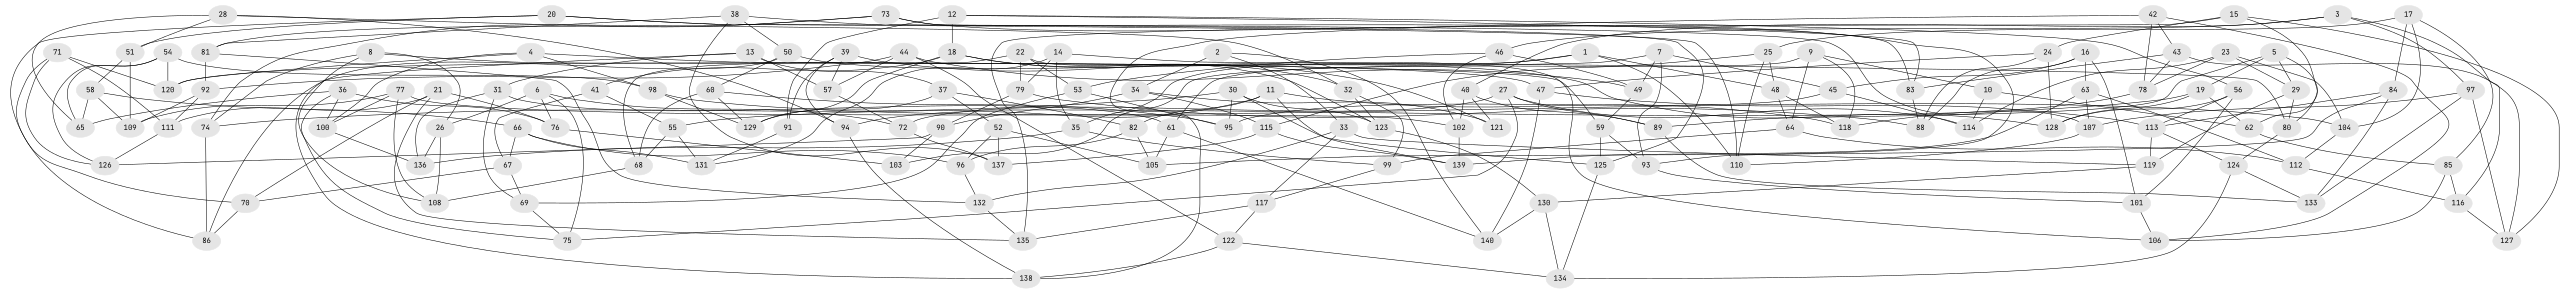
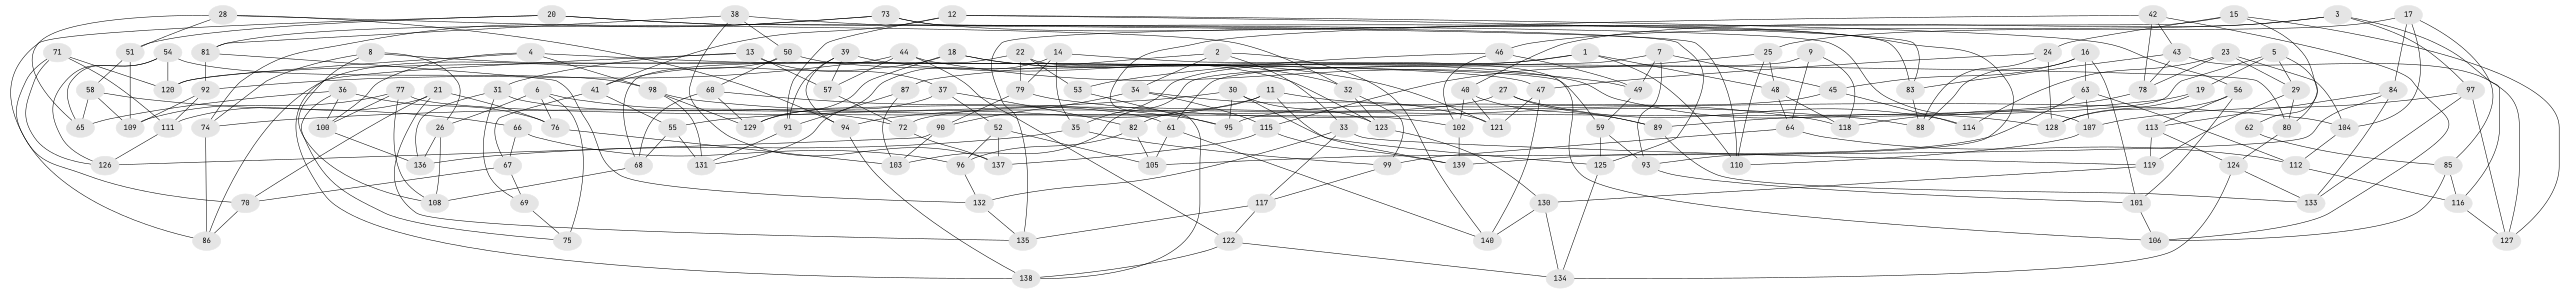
(952, 34) -> (778, 35)
none -> (905, 90)
(1988, 90) -> none
(1847, 106) -> (1519, 109)
(2221, 106) -> none
(608, 150) -> (692, 120)
(815, 193) -> none
(1078, 207) -> none
